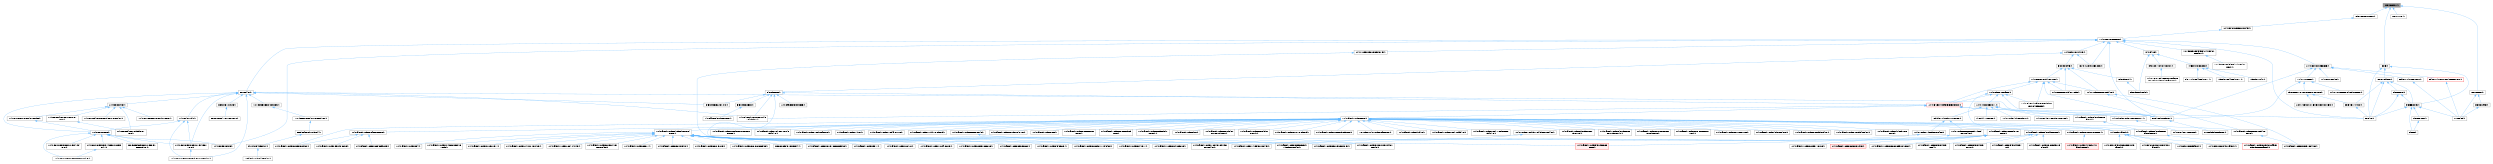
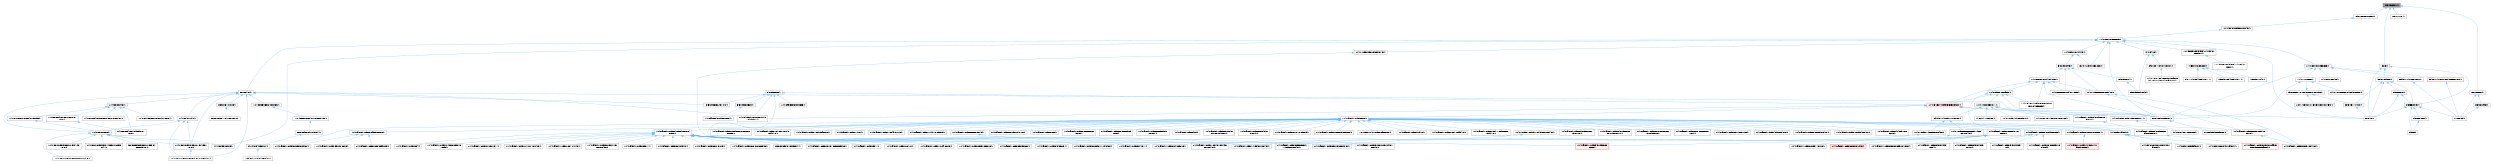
(2175, 59) -> none
(1421, 72) -> none
(2304, 87) -> (2307, 85)
(2119, 146) -> none
(86, 153) -> none
